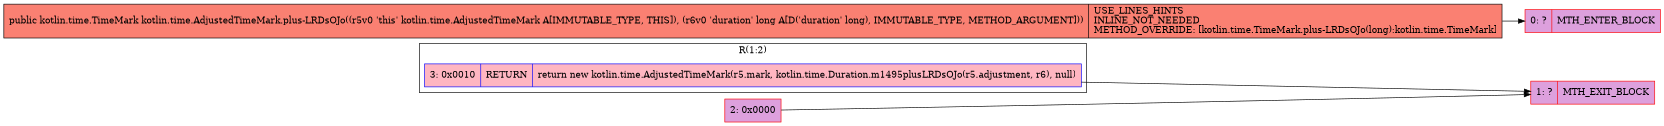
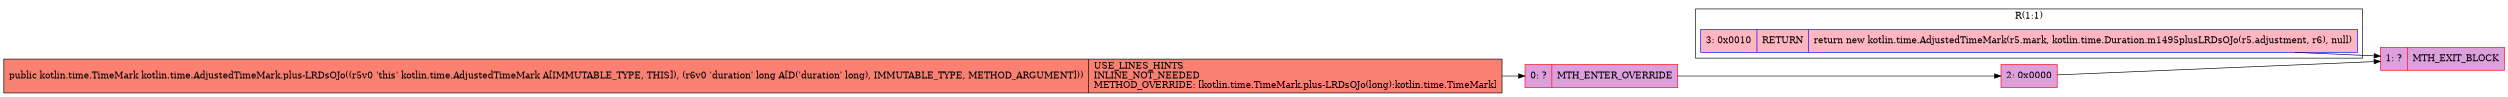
(1606, 21) -> (1615, 76)
(753, 51) -> (2029, 16)
none -> (1836, 76)
